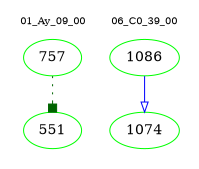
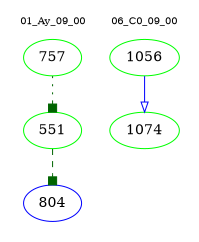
(145, 22) -> (145, 22)
(145, 58) -> (145, 58)
none -> (53, 203)
